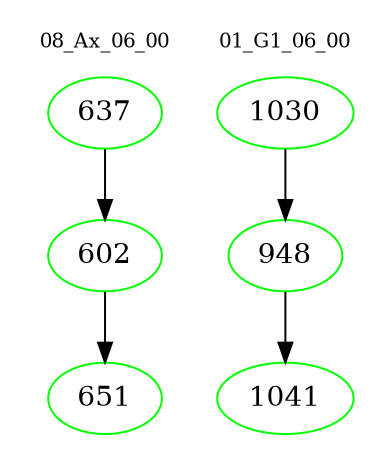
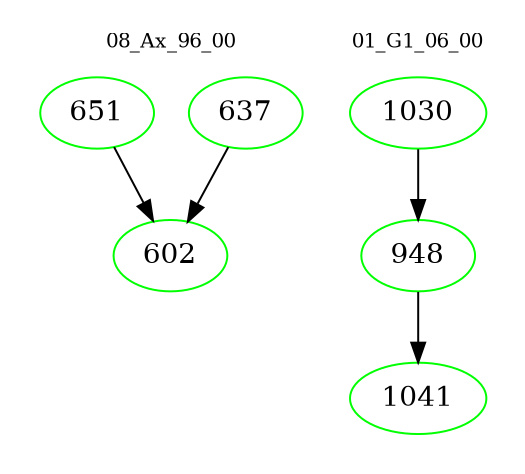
(105, 43) -> (171, 43)
(105, 317) -> (129, 175)
